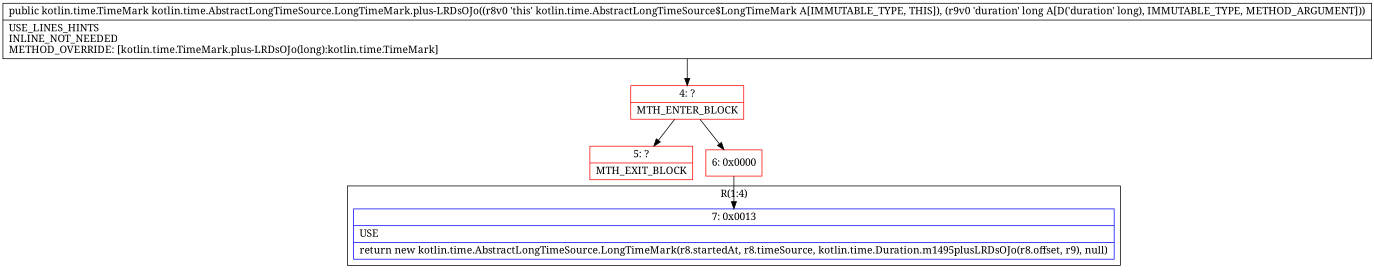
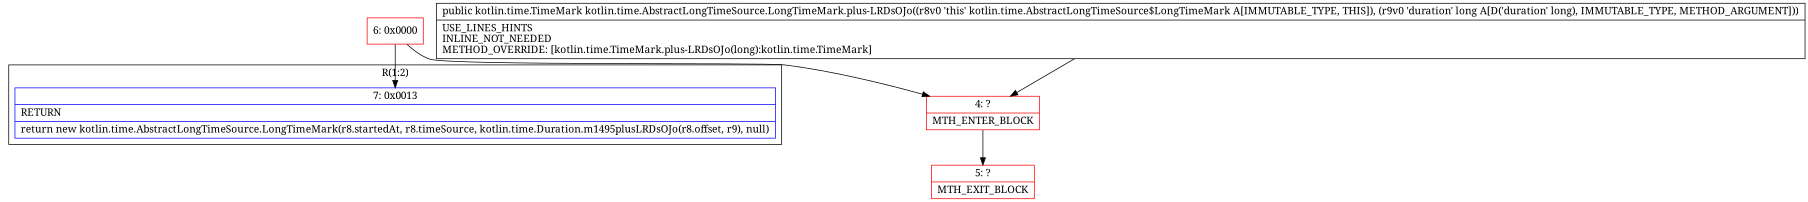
(710, 132) -> (795, 66)
(734, 194) -> (395, 73)
(369, 234) -> (41, 113)
